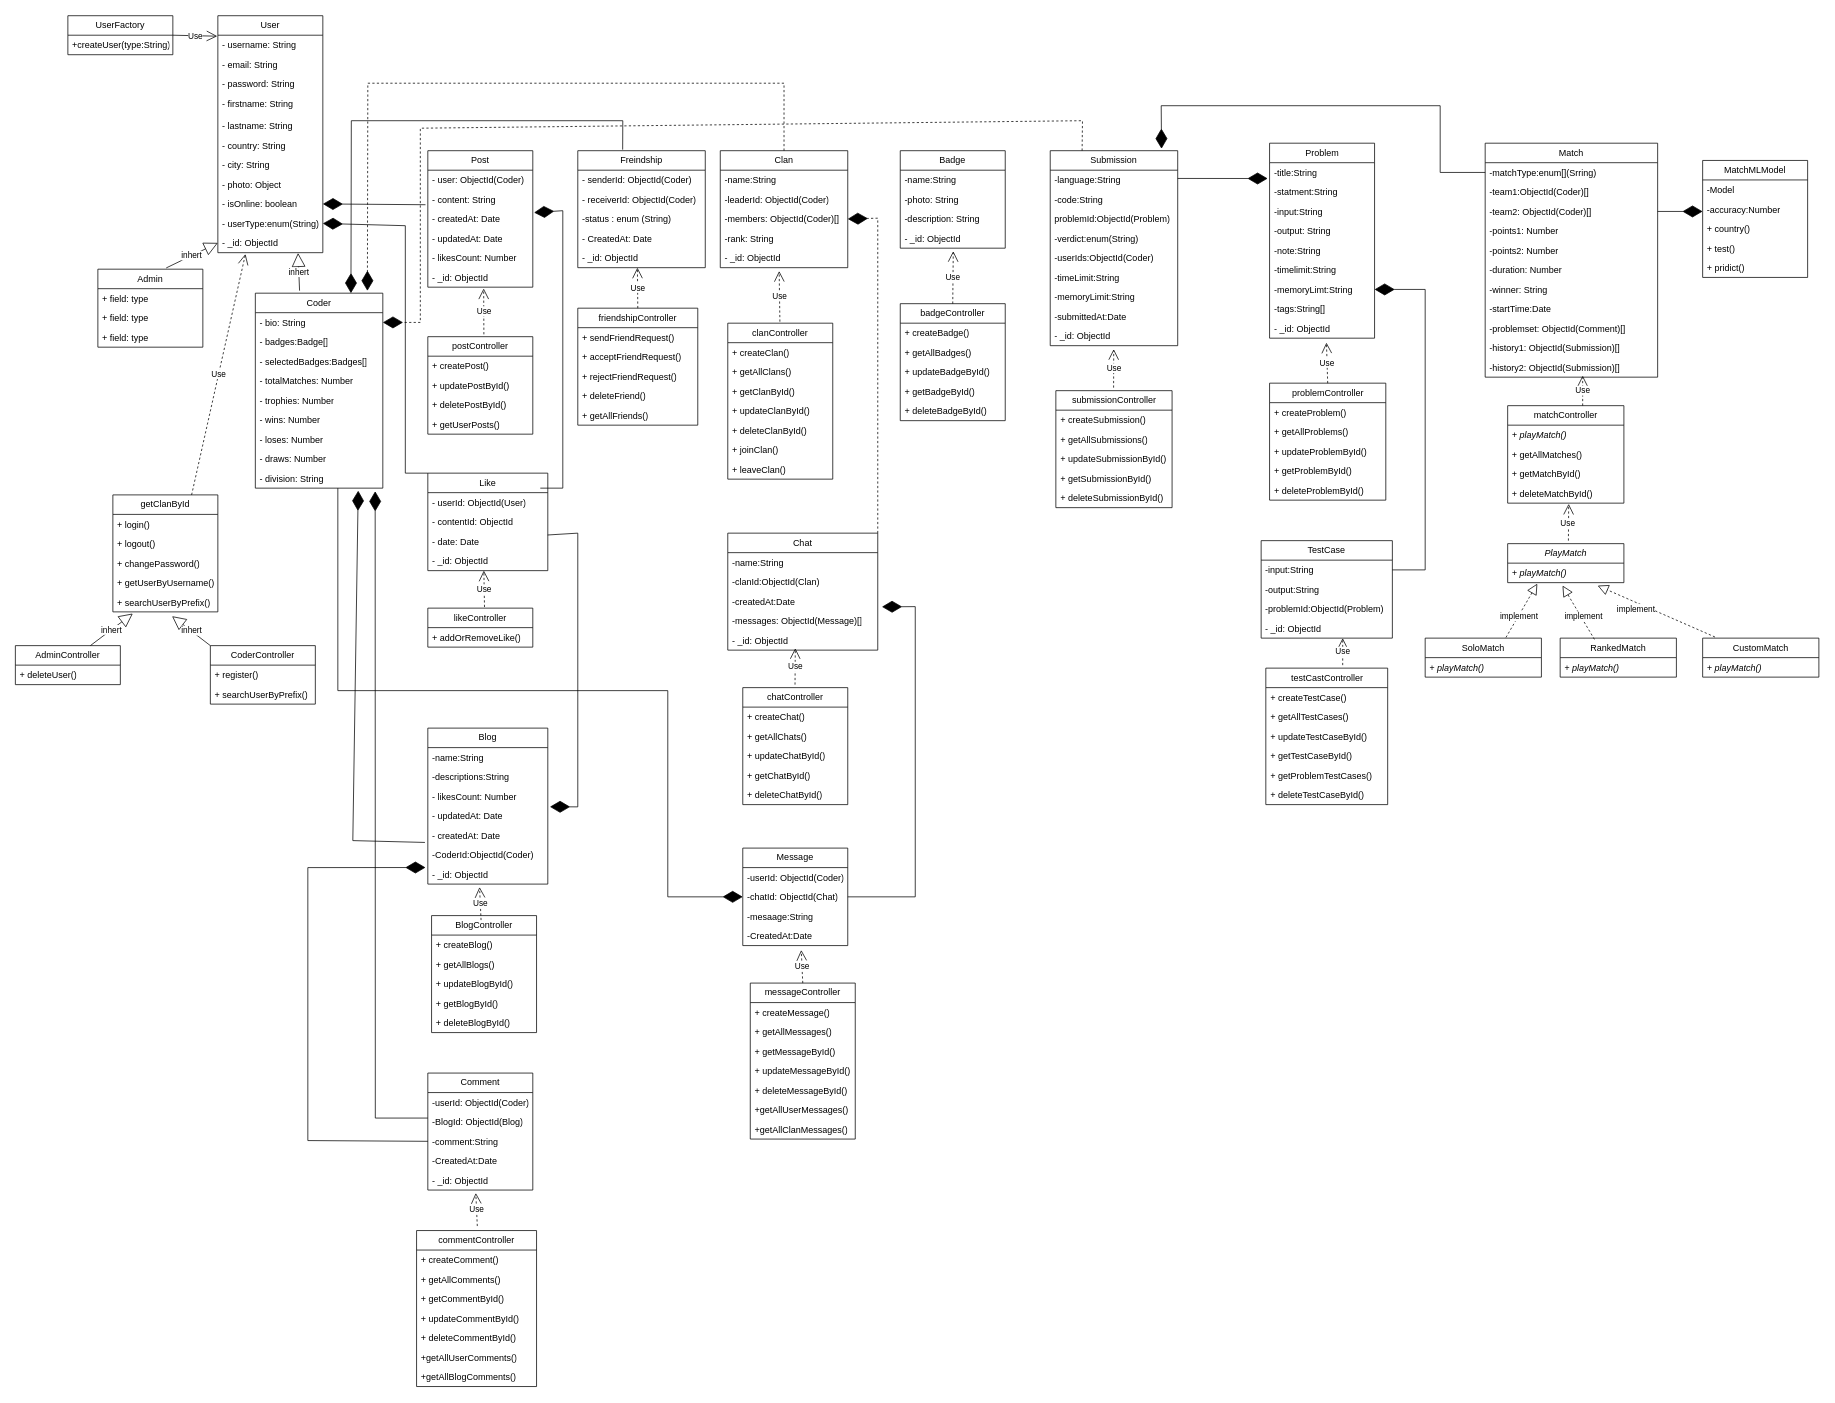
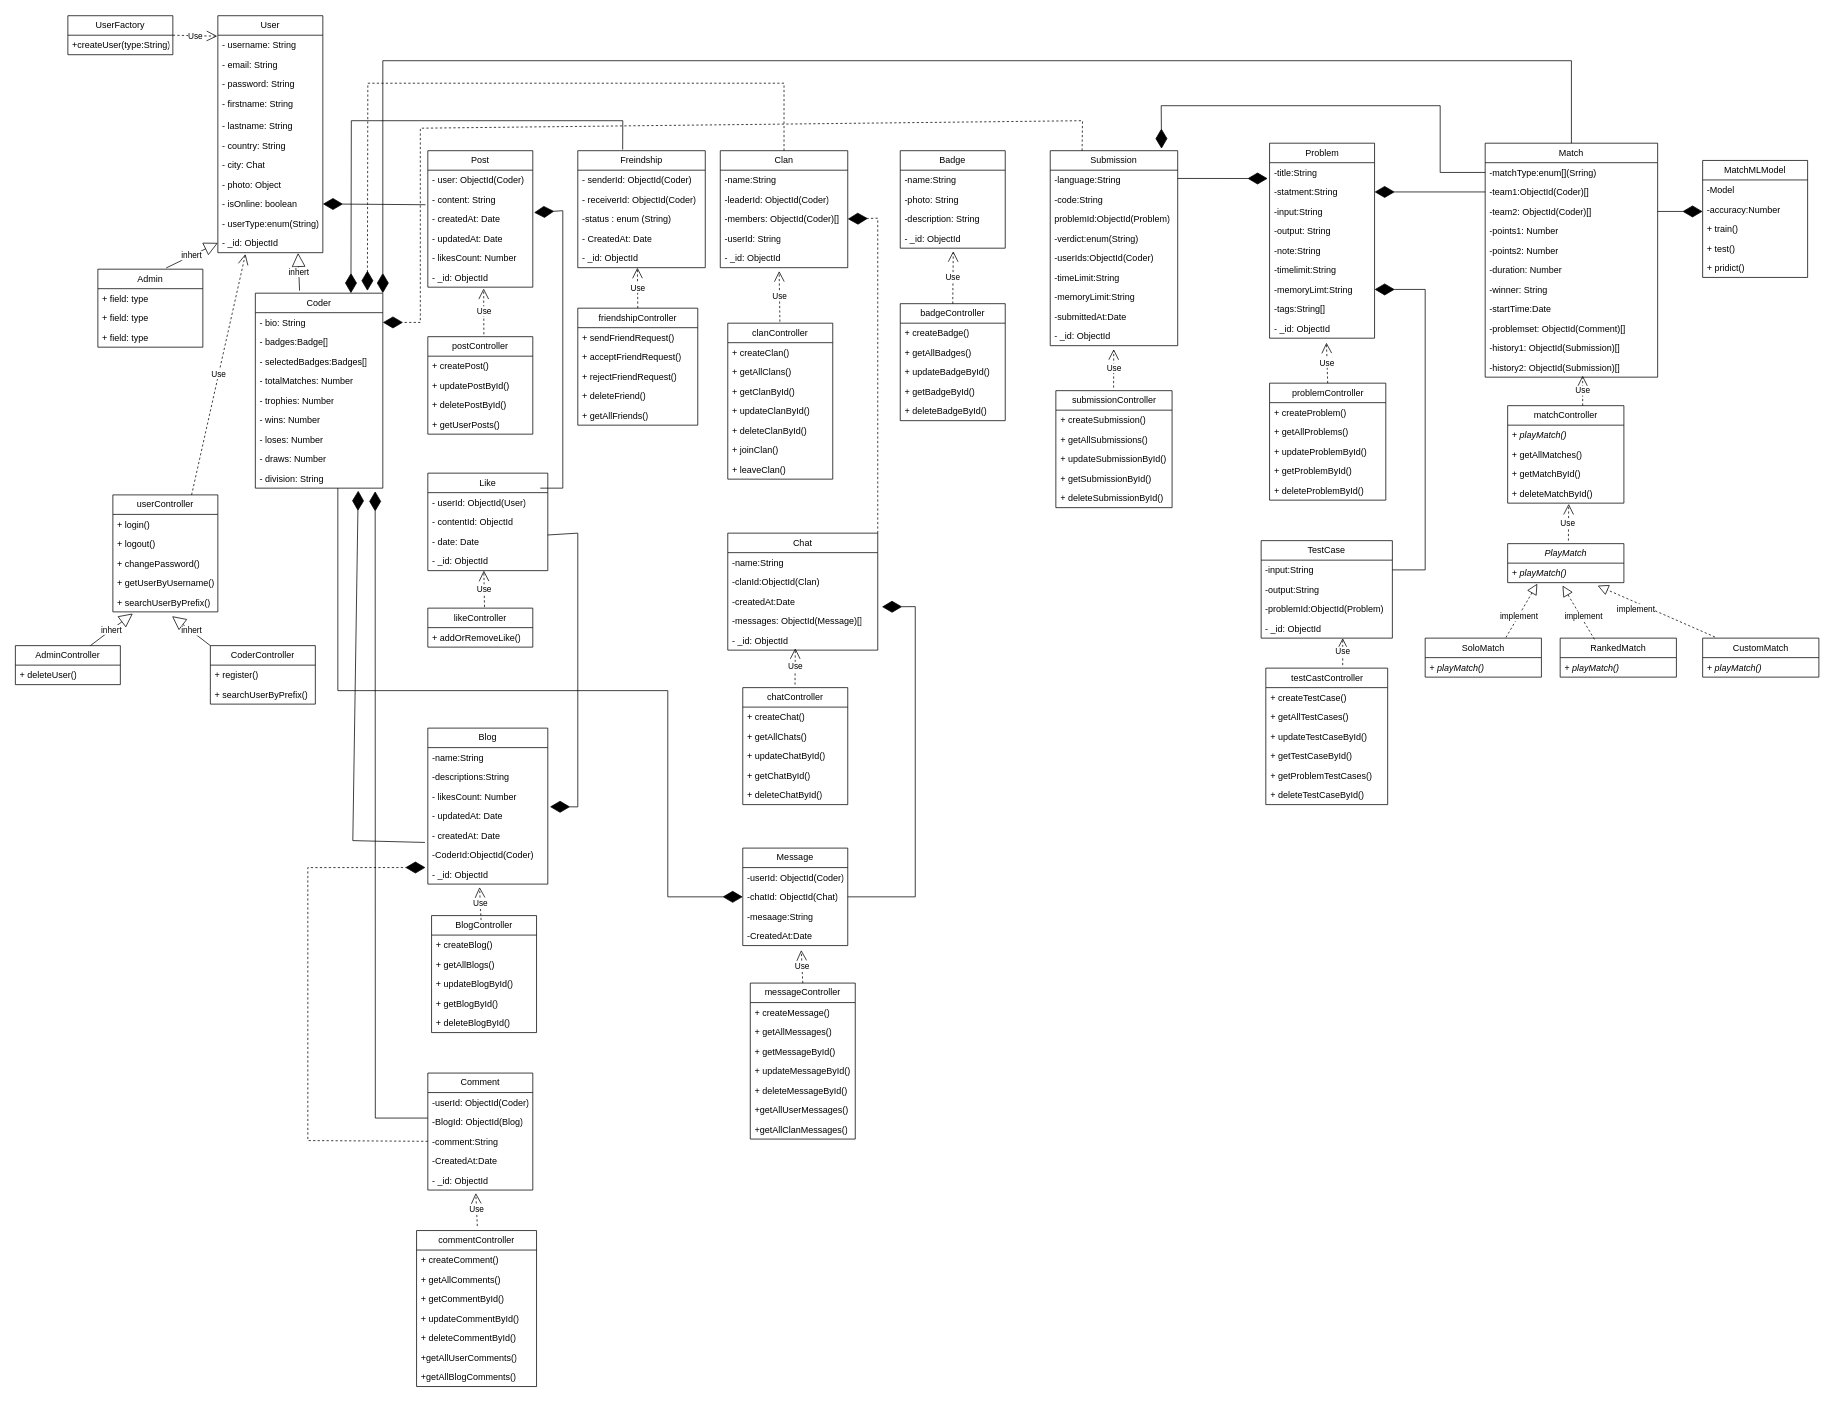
(180, 35) -> (180, 35)
none -> (910, 60)
(252, 166) -> (248, 166)
none -> (1395, 192)
(1734, 229) -> (1728, 229)
(754, 239) -> (759, 239)
(405, 319) -> none
(165, 504) -> (165, 504)
(308, 1014) -> (308, 1014)
